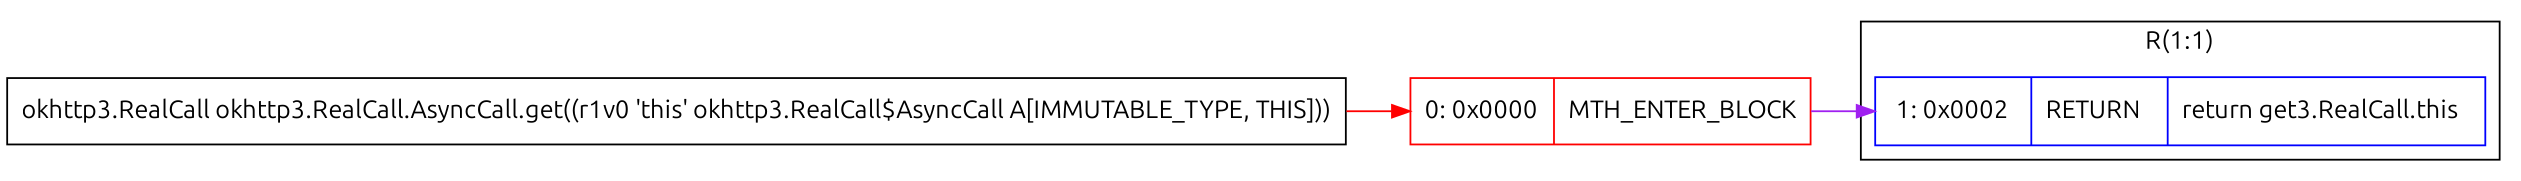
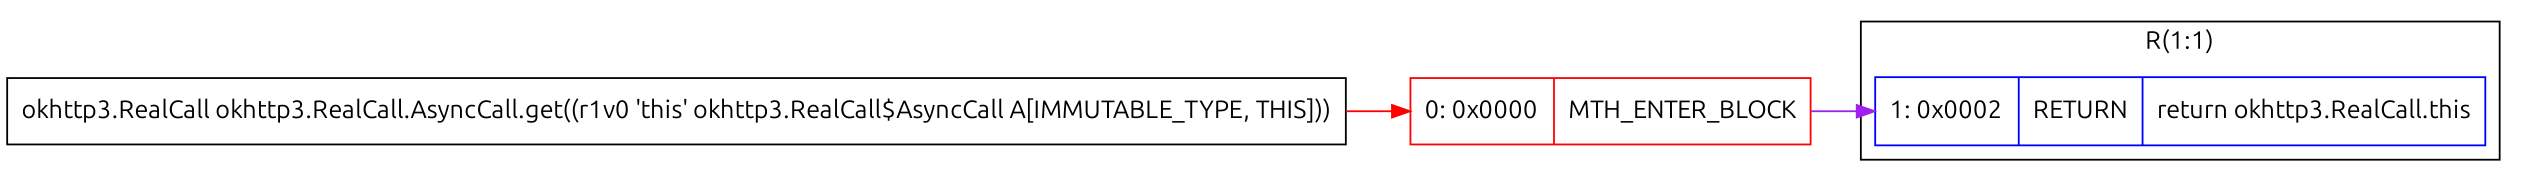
(2320, 110) -> (2314, 110)
